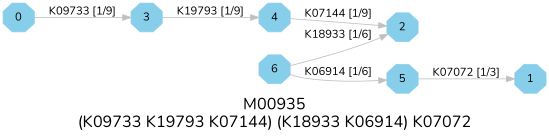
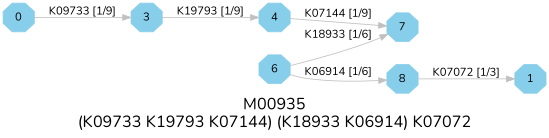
(403, 27) -> (403, 27)
(403, 79) -> (403, 79)
